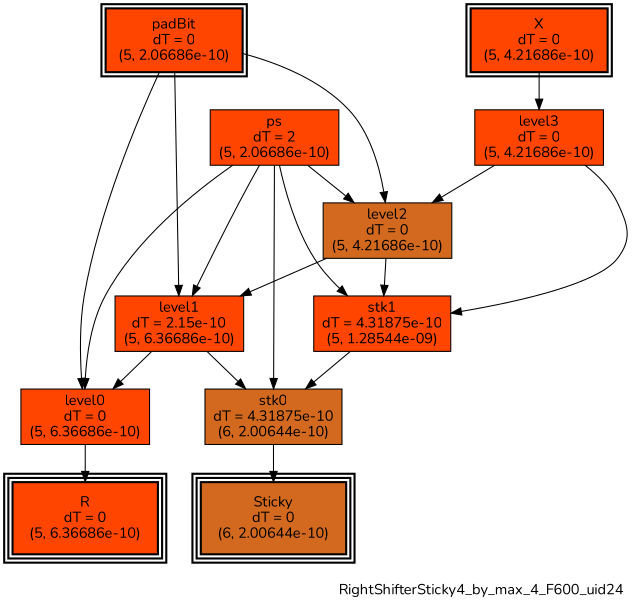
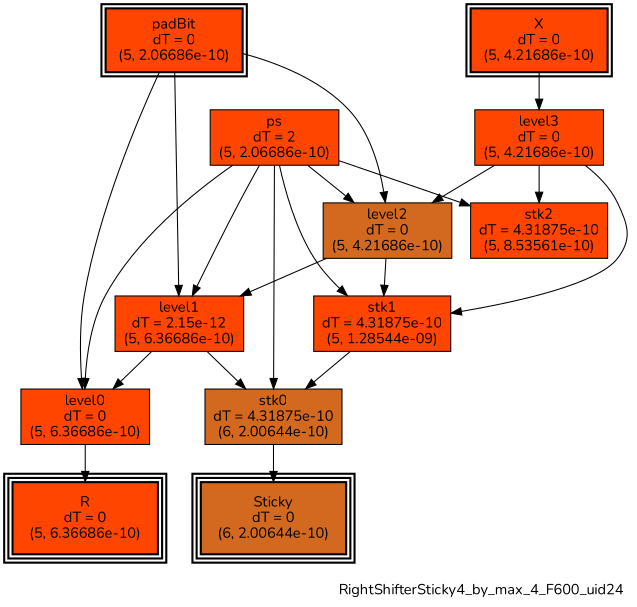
none -> (539, 231)
(179, 324) -> (179, 324)
